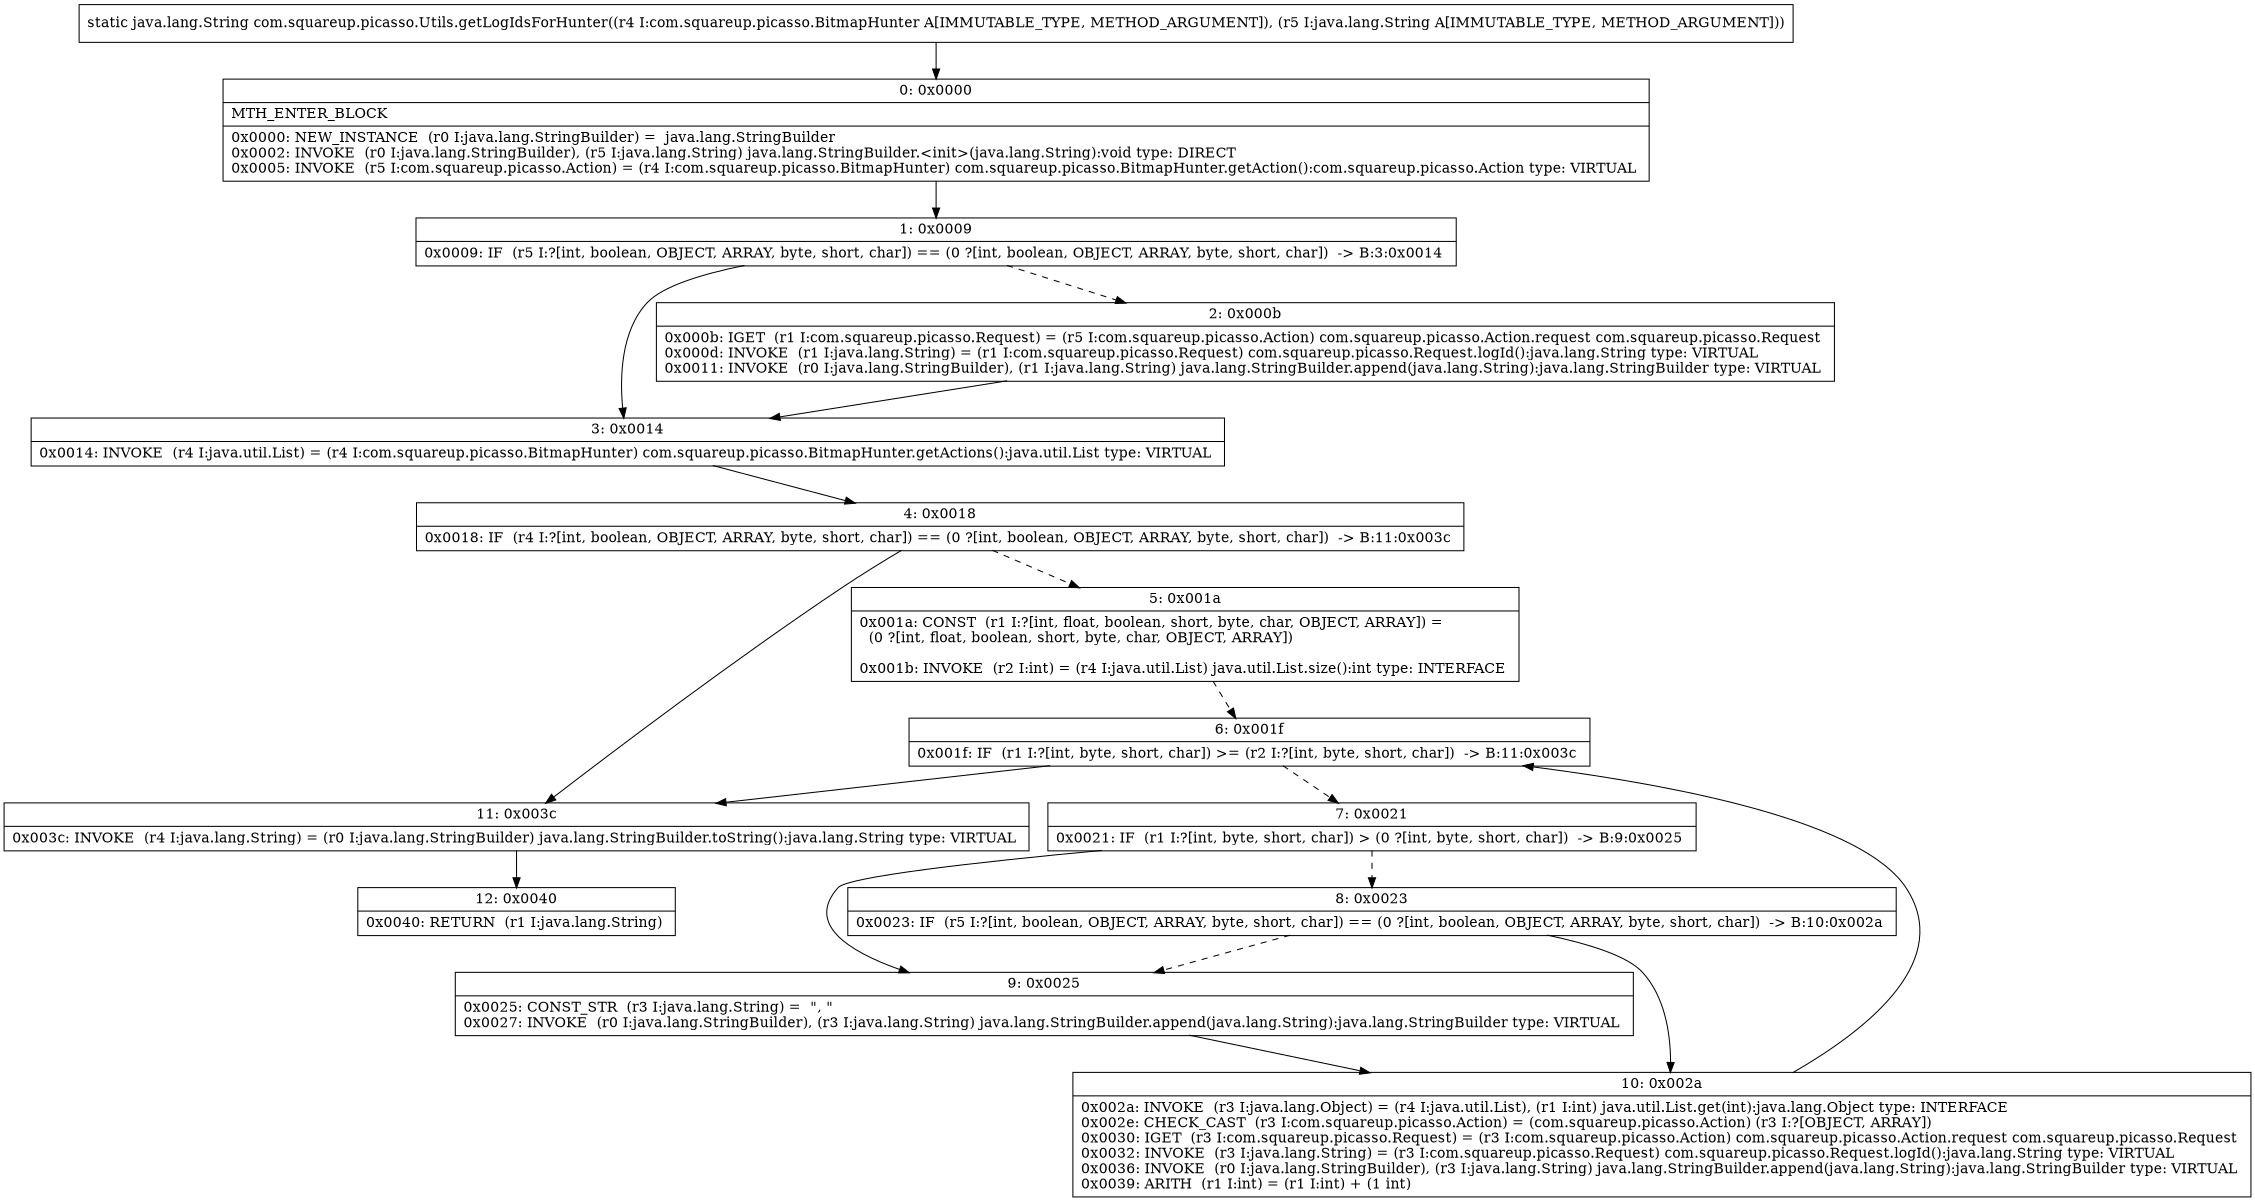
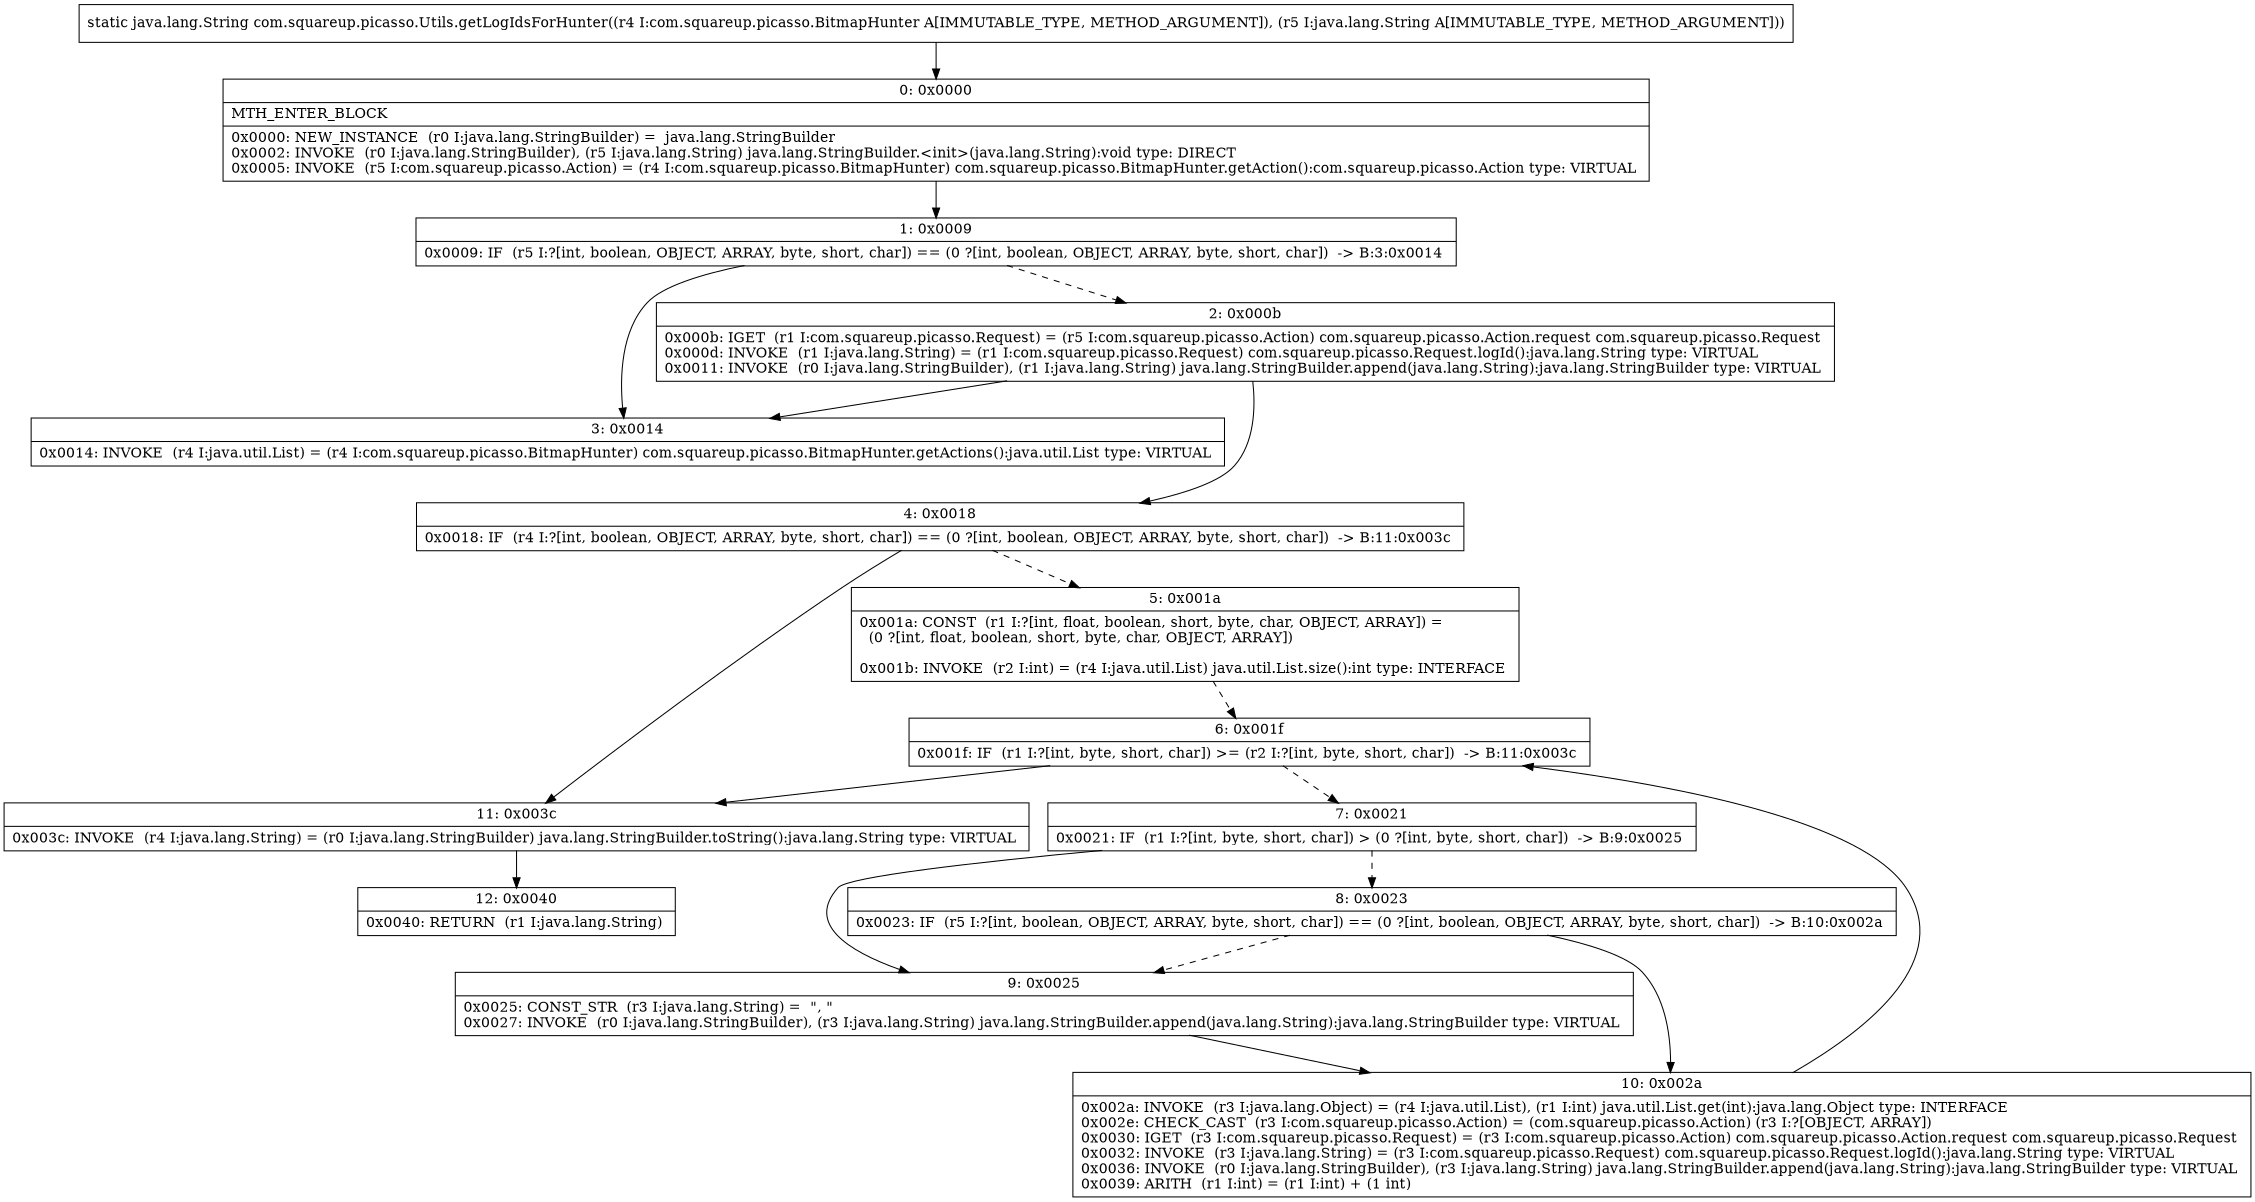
(779, 483) -> (1233, 467)
